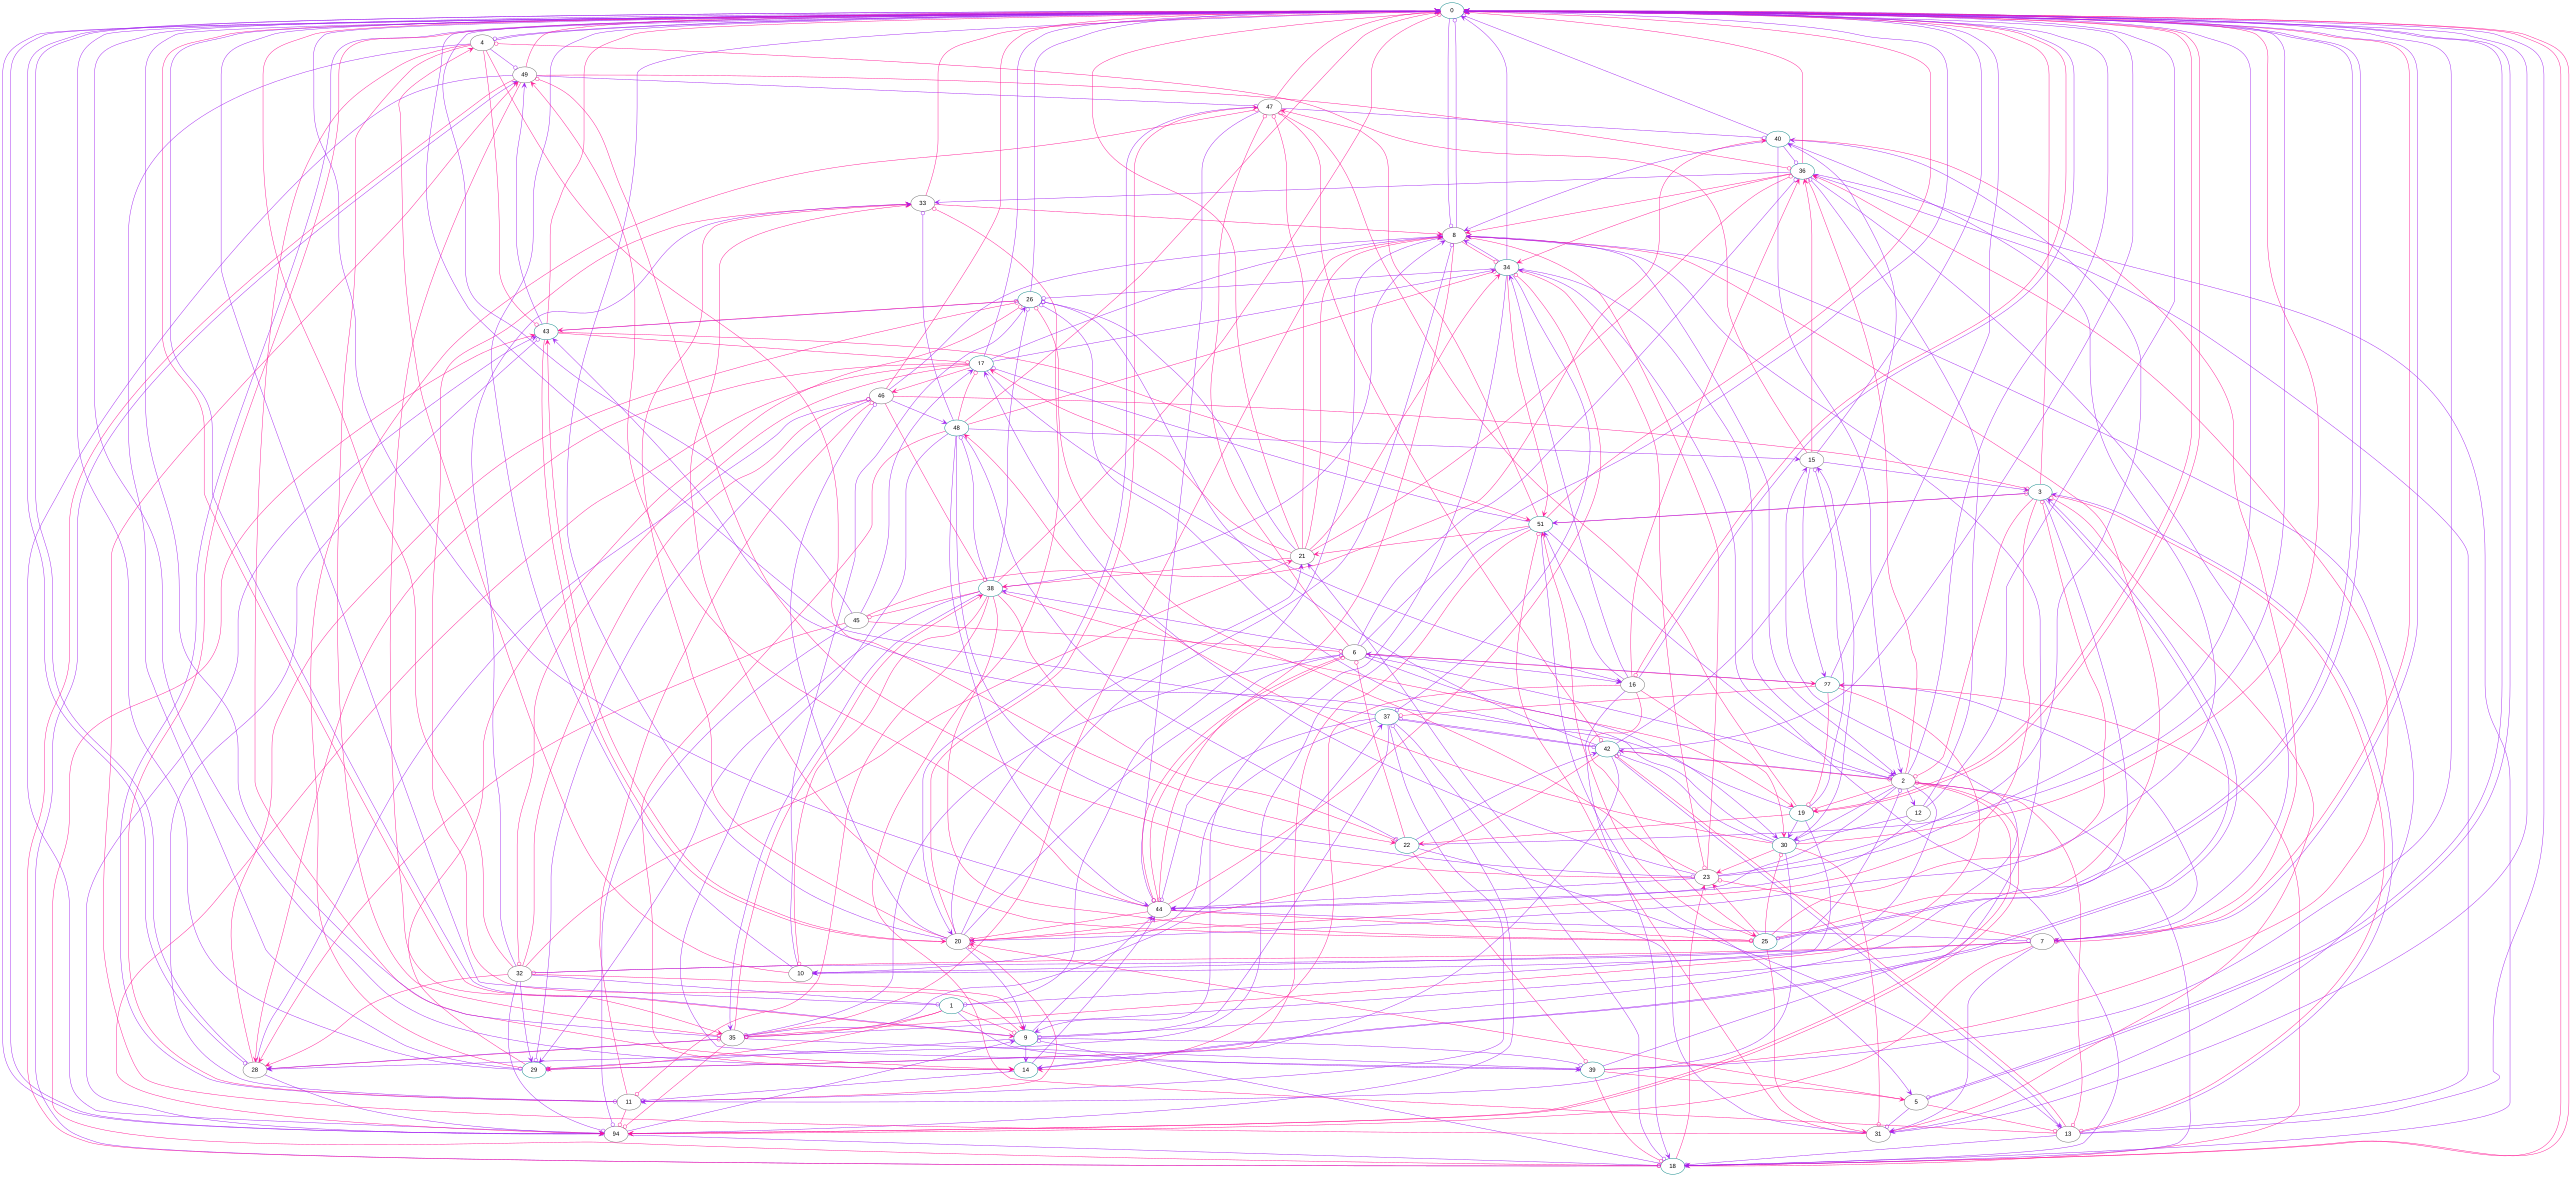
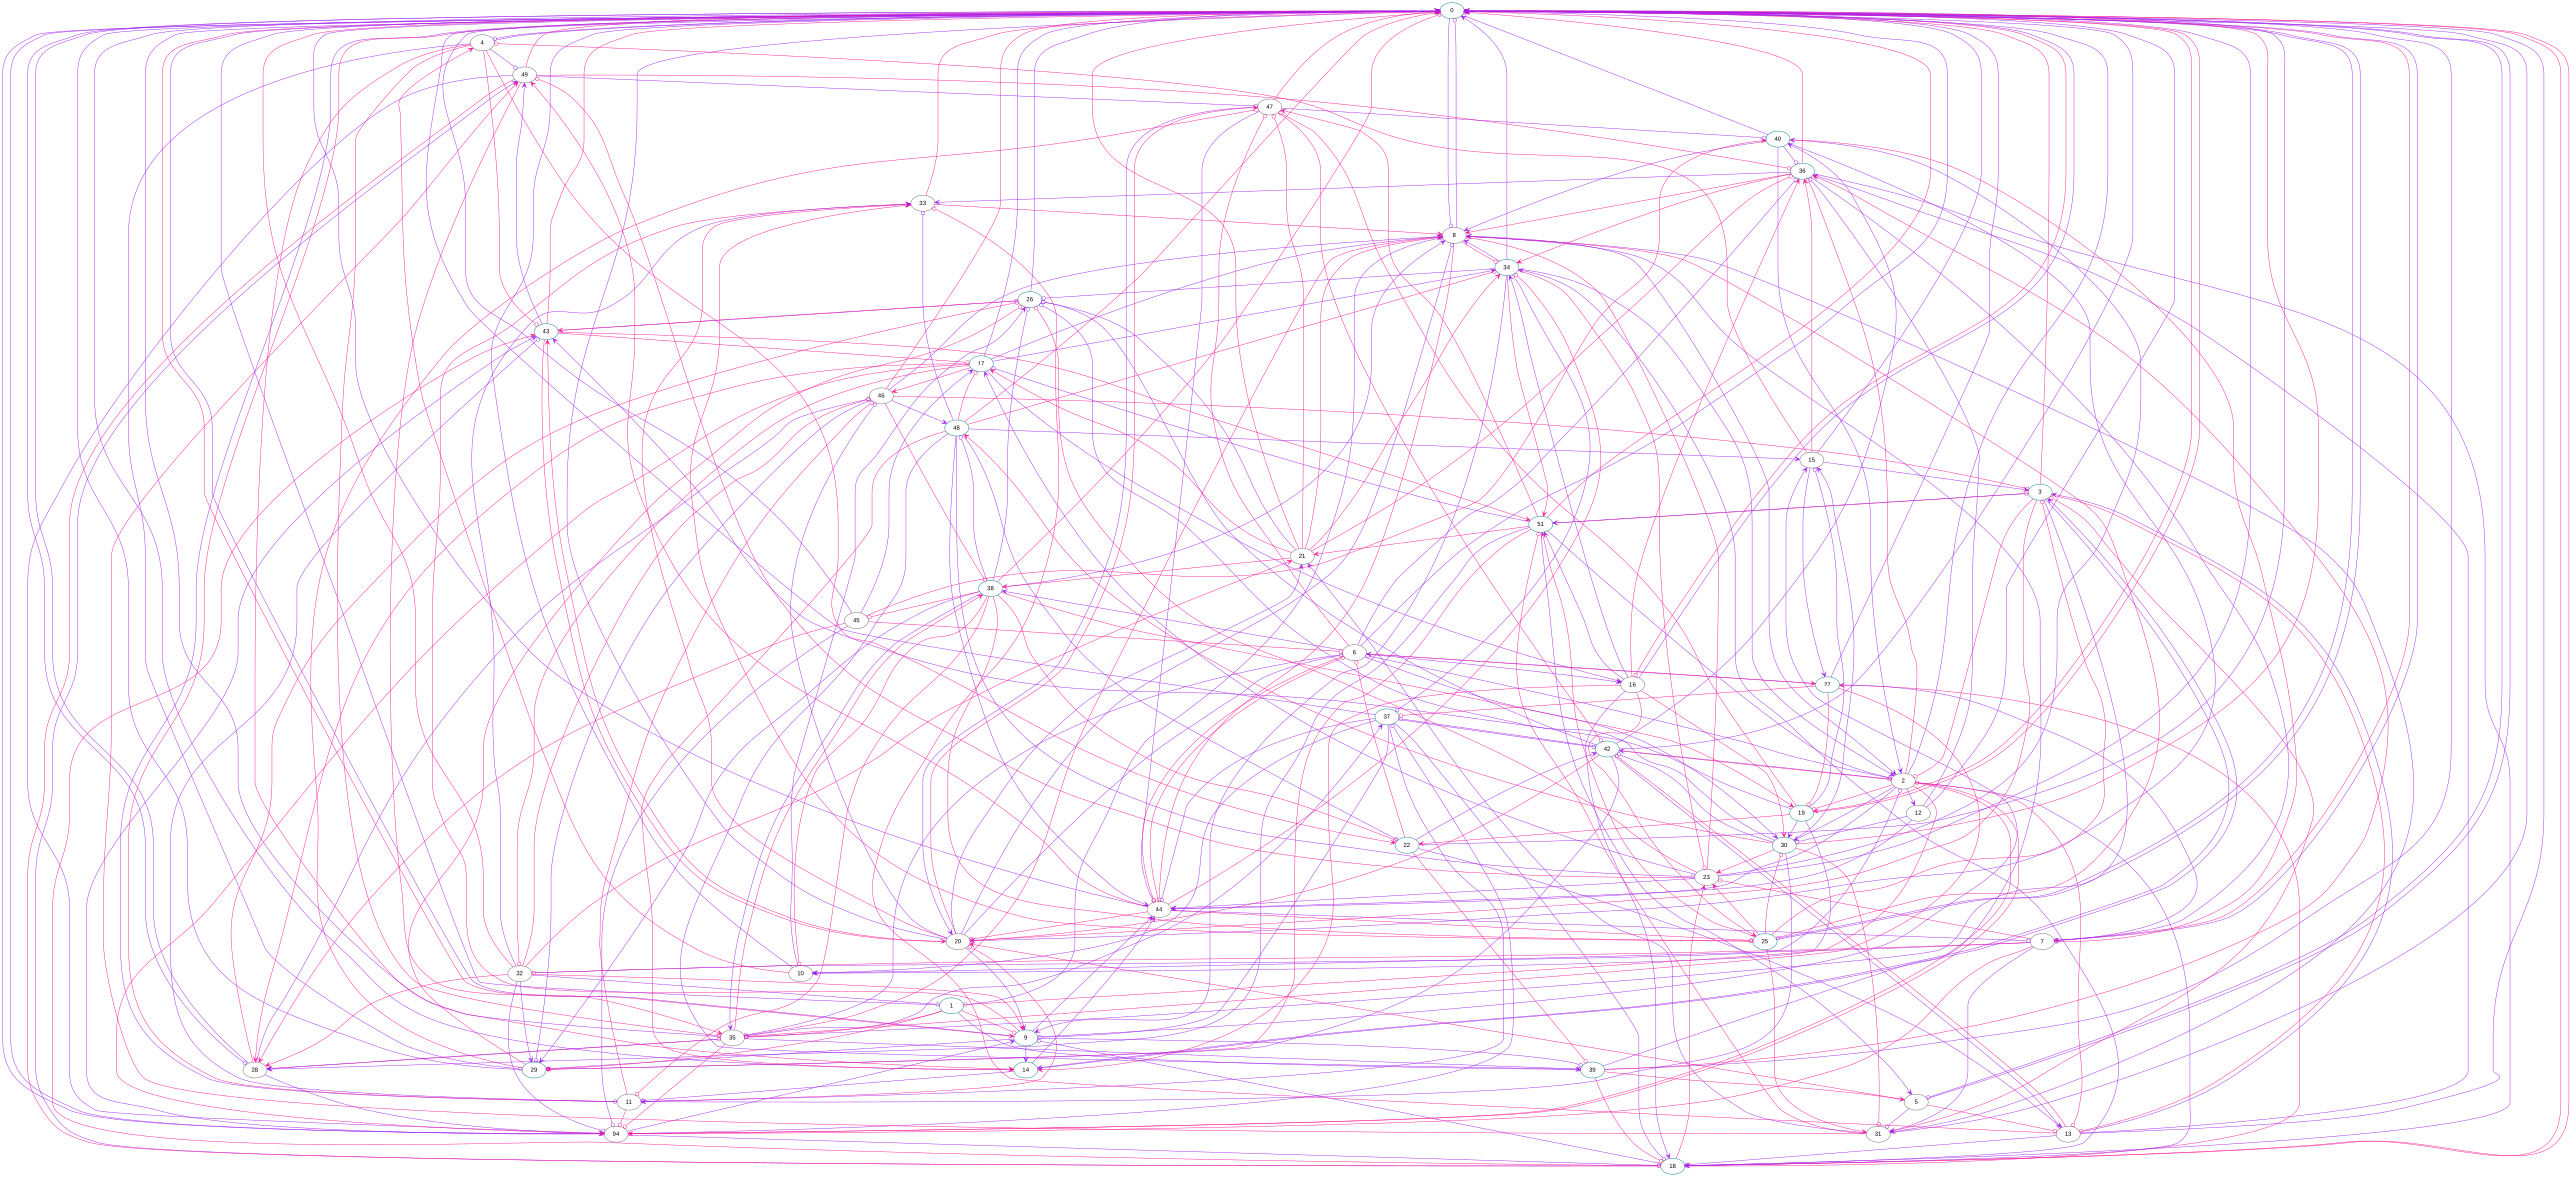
(1506, 972) -> (1506, 972)
(1354, 1124) -> (1354, 1124)
